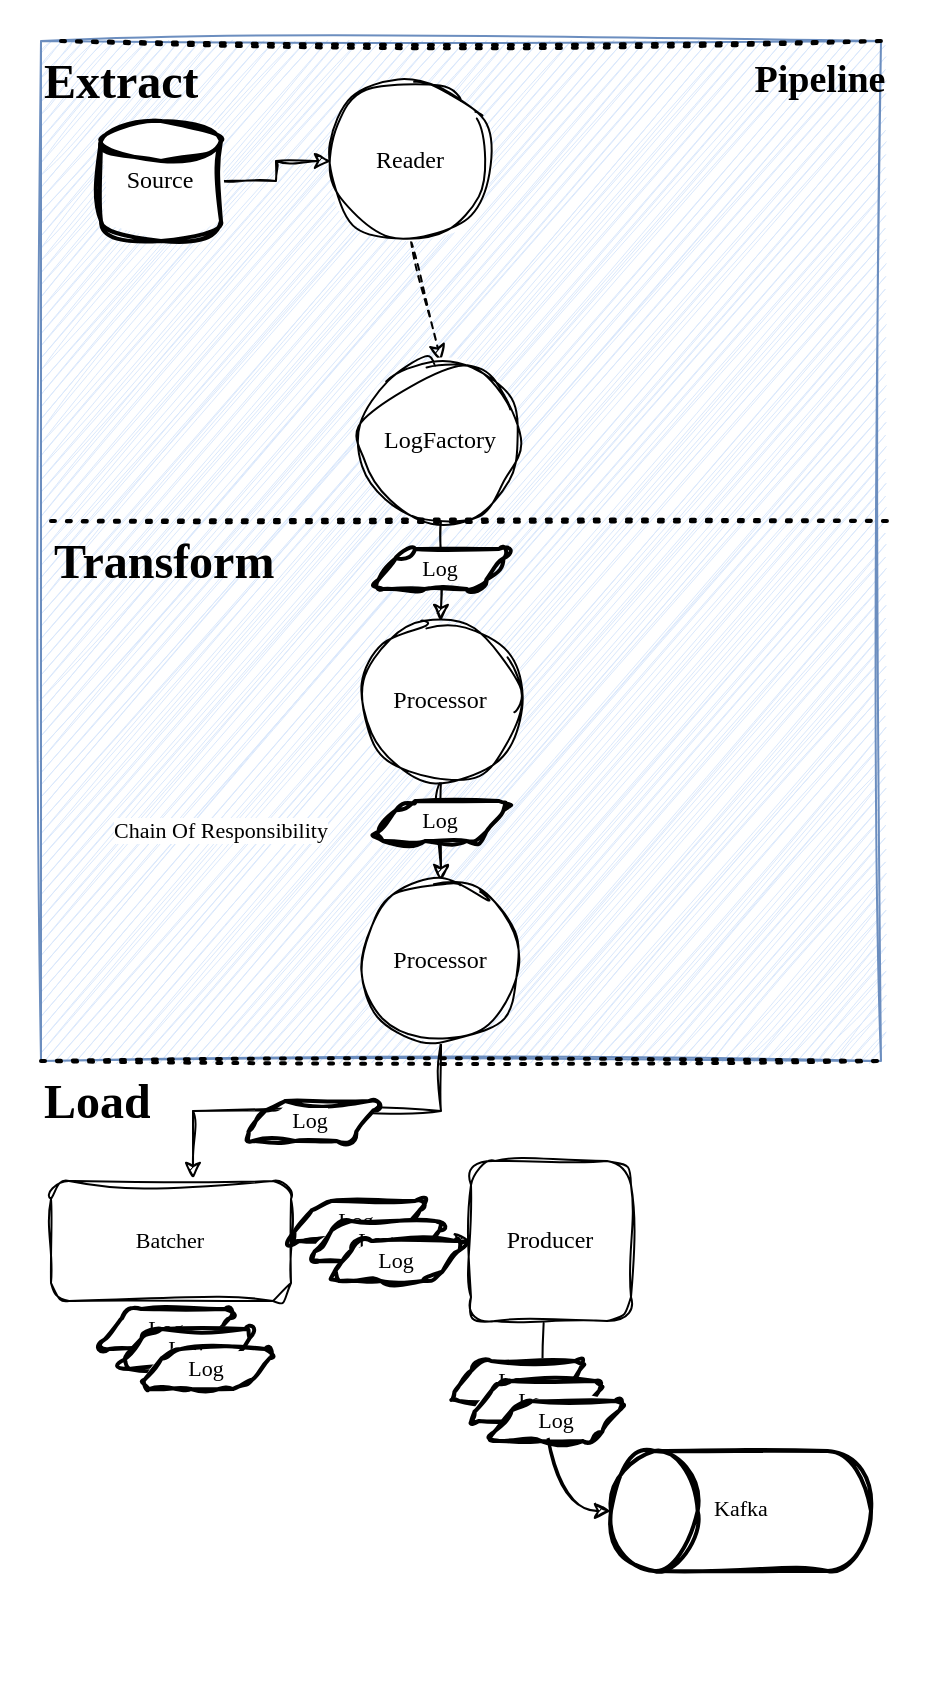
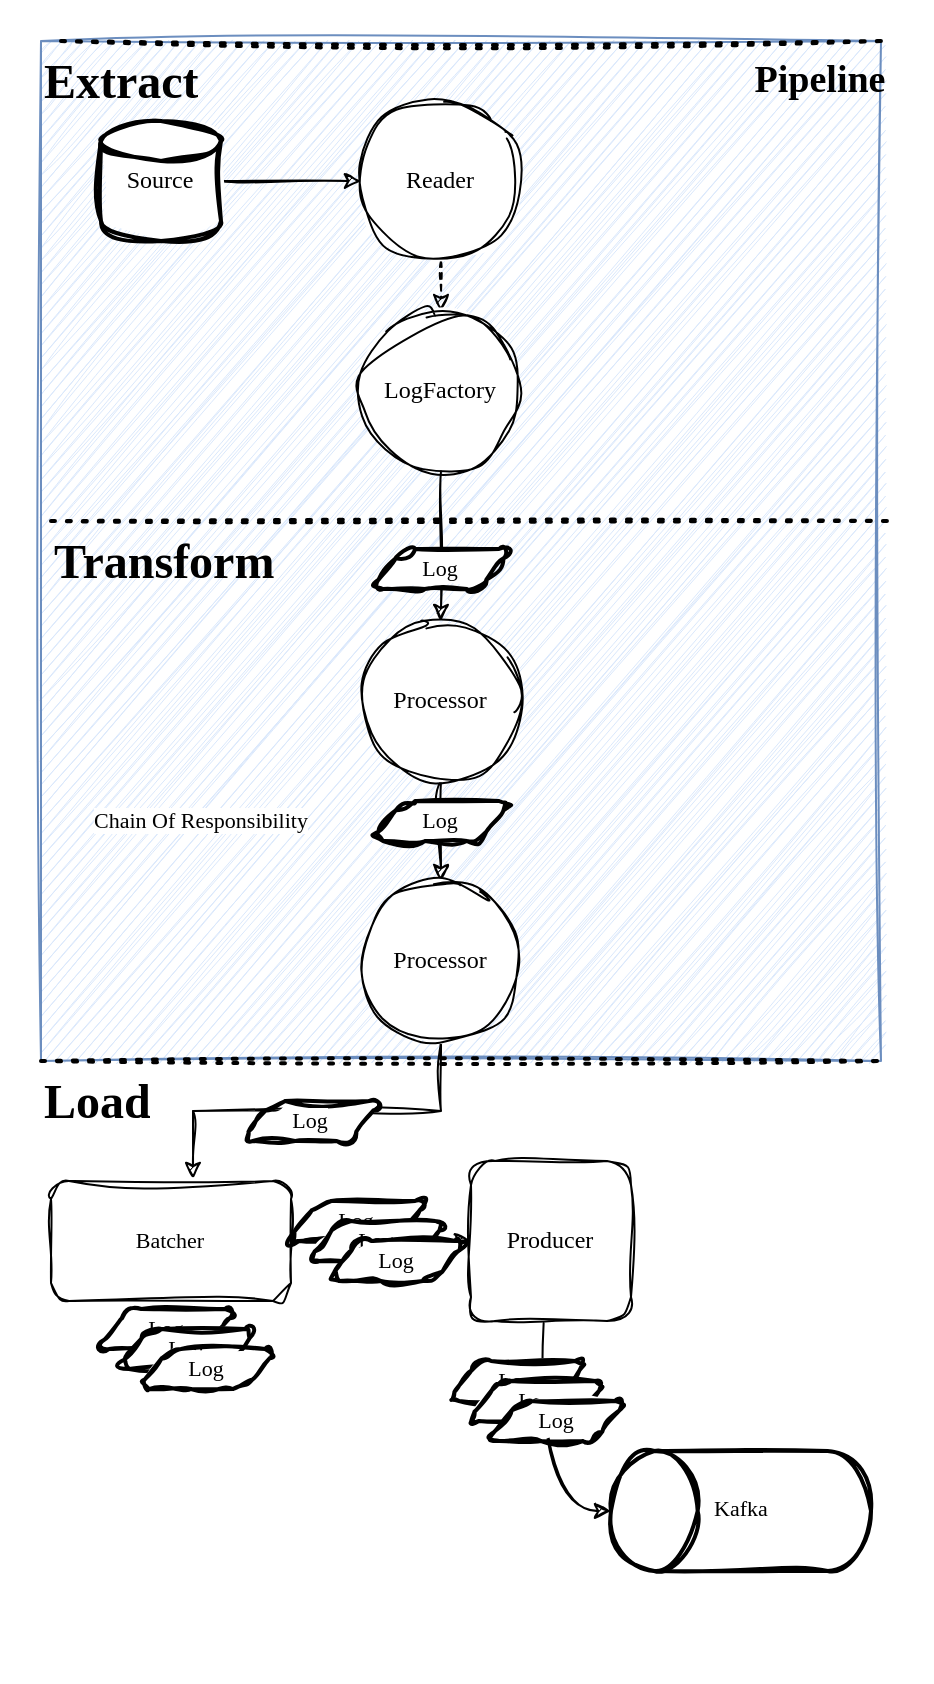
(411, 161) -> (441, 181)
(441, 441) -> (441, 391)
(221, 831) -> (201, 821)
